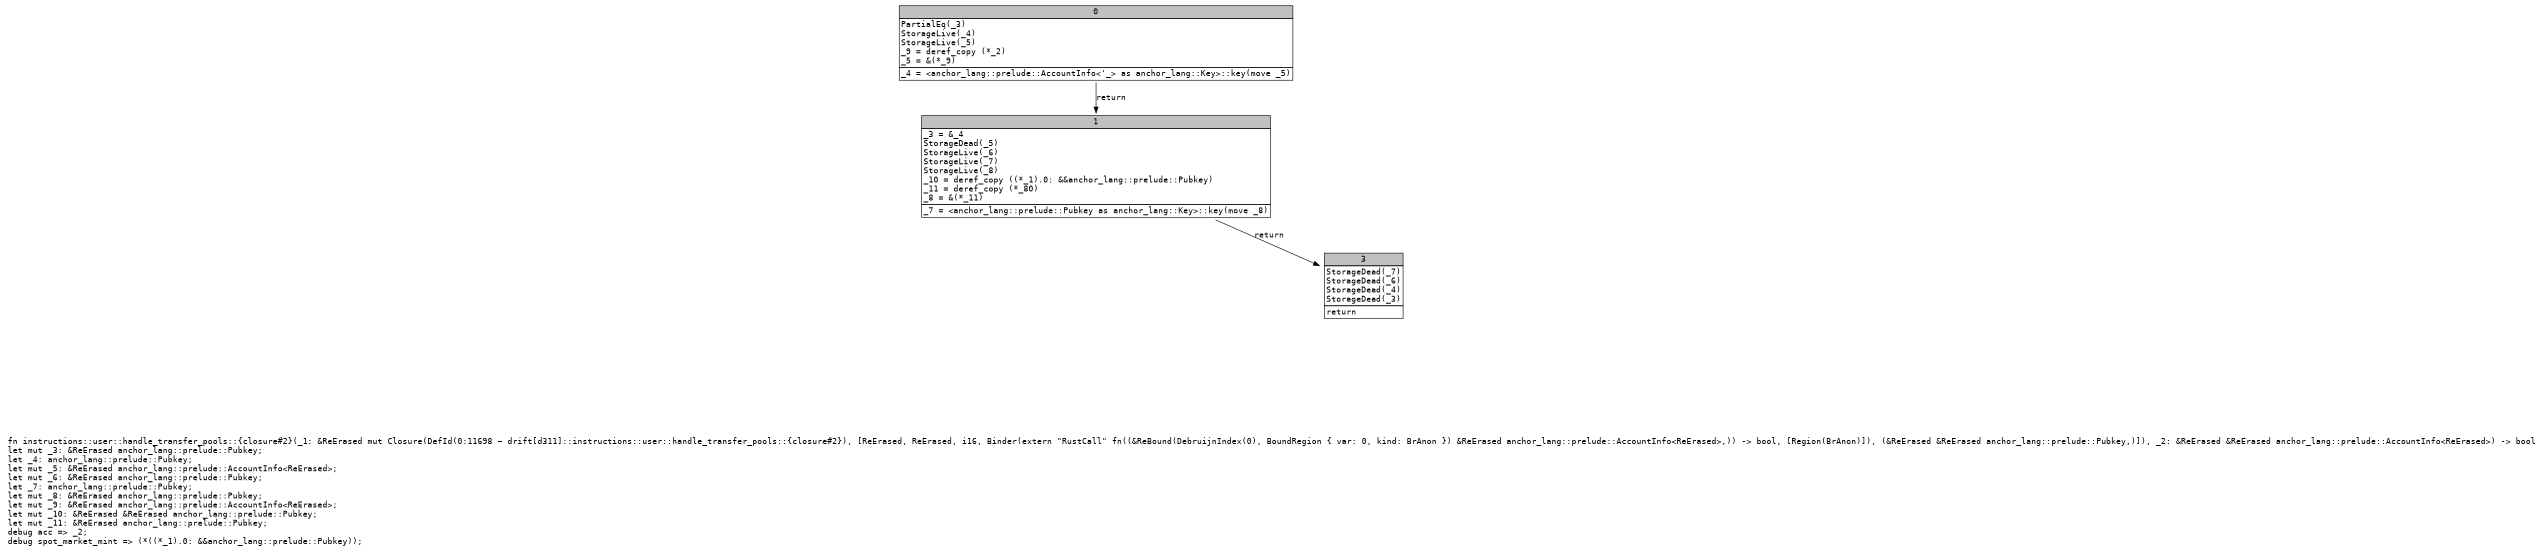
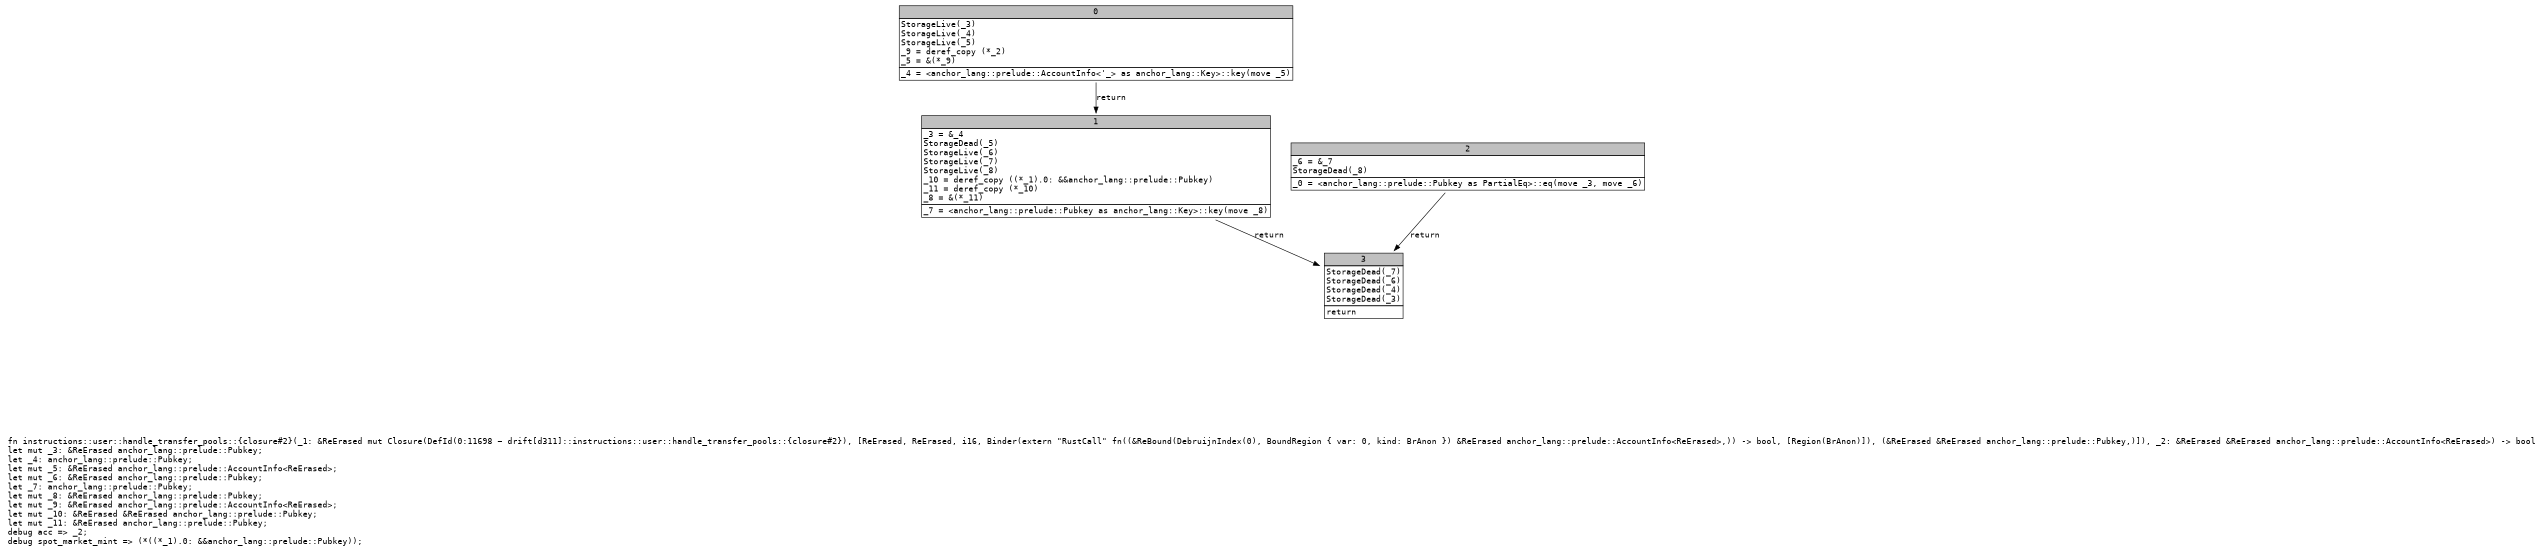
(934, 25) -> (939, 25)
none -> (1468, 167)
(981, 189) -> (981, 189)
